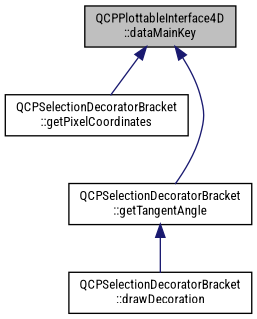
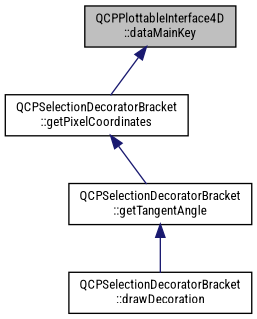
(203, 122) -> (133, 165)
